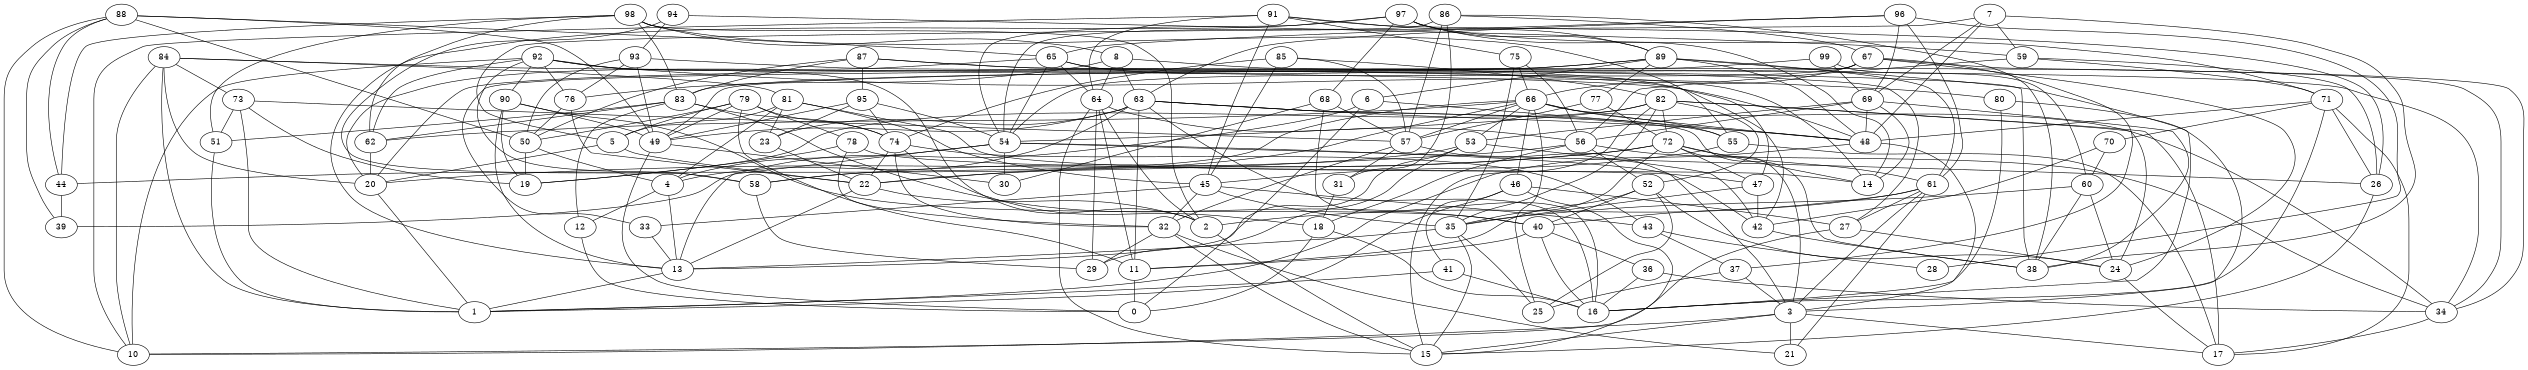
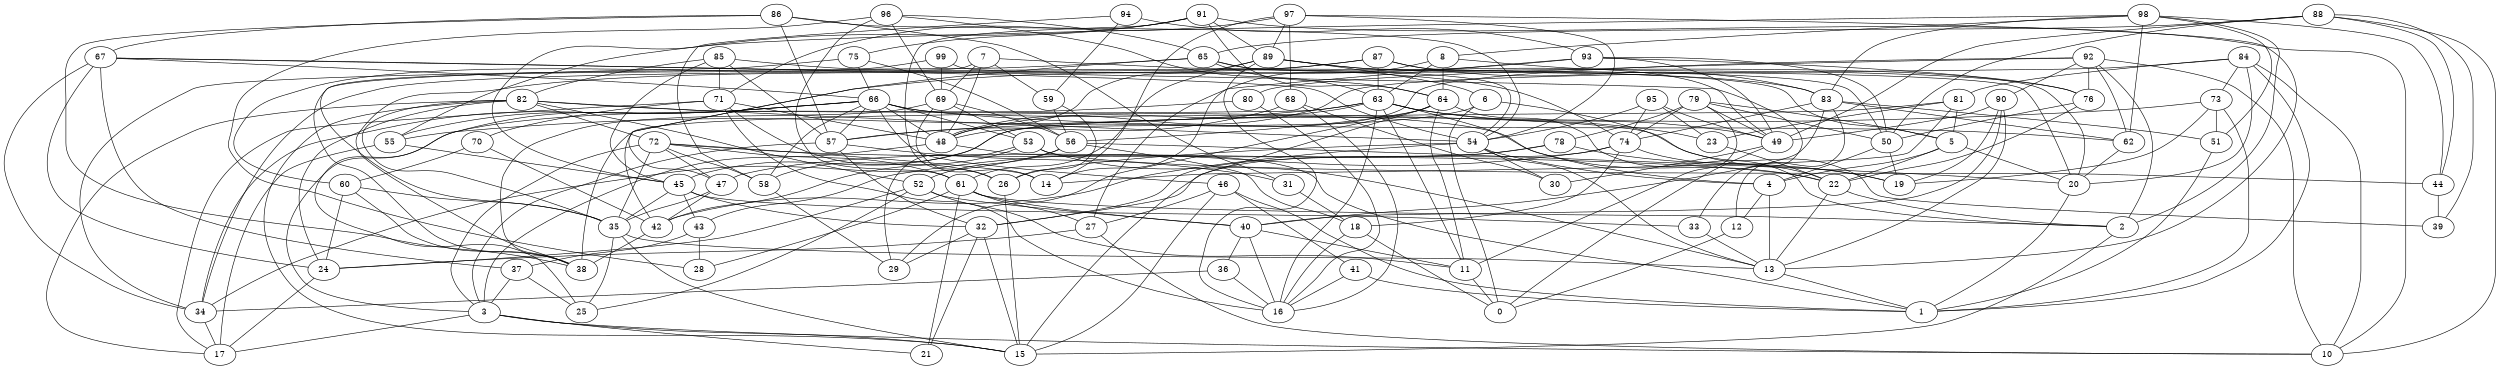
(1212, 71) -> (1054, 74)
(2219, 76) -> (719, 79)
(862, 79) -> (1378, 79)
(1596, 100) -> none
(728, 142) -> (1862, 166)
(1865, 240) -> (809, 239)
